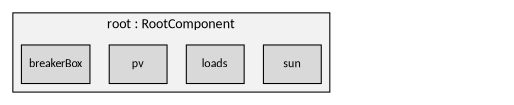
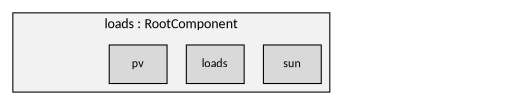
(171, 25) -> (171, 25)
(56, 64) -> none
